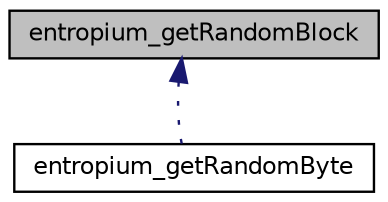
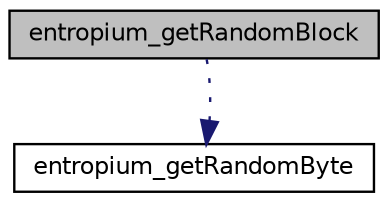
(178, 113) -> (210, 89)
